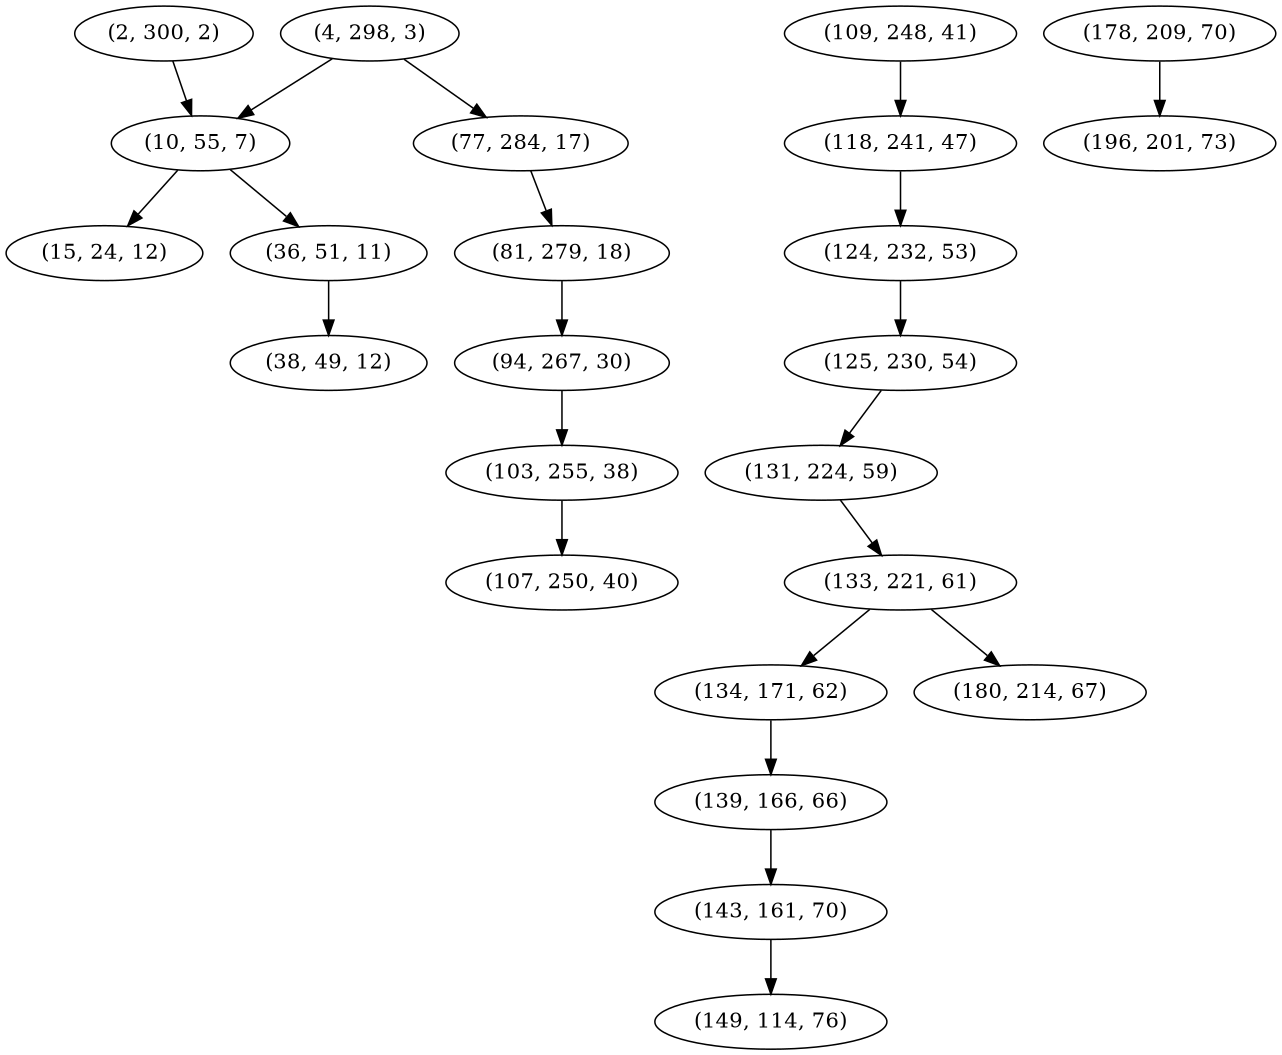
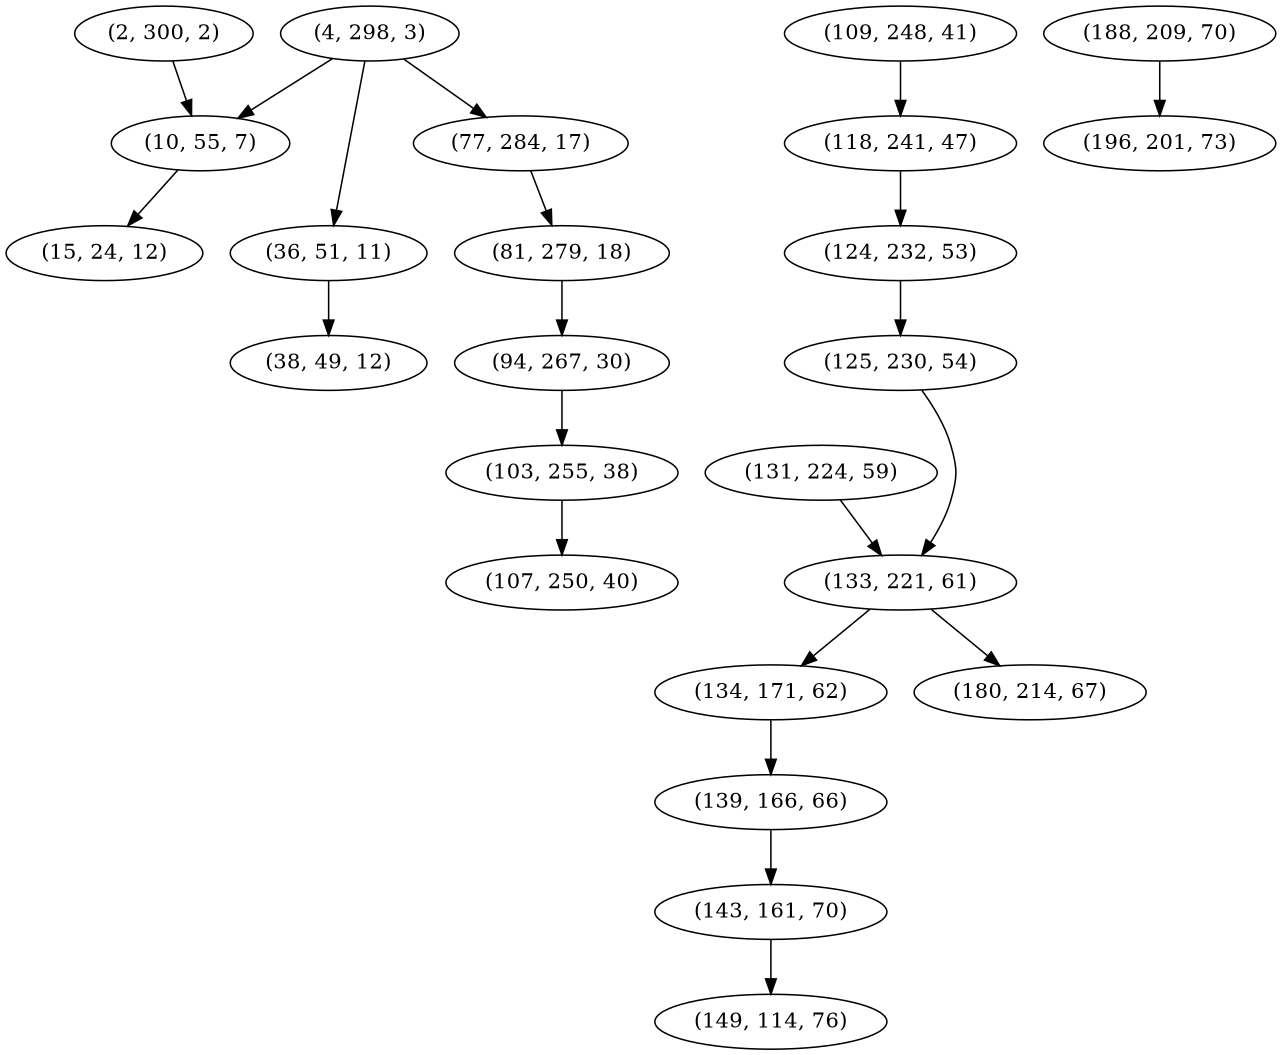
(1160, 34) -> (1160, 34)
(258, 193) -> (351, 136)
(865, 412) -> (955, 465)
